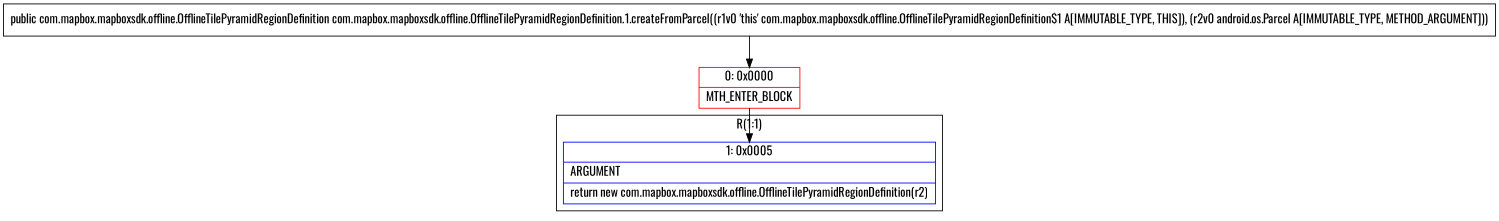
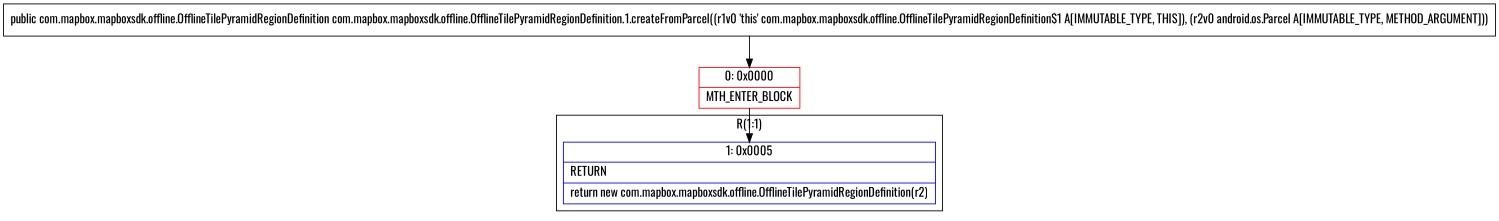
(596, 172) -> (589, 172)
